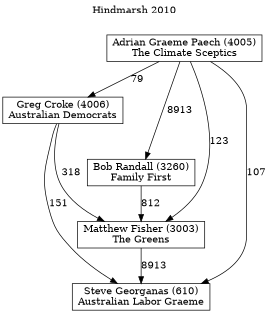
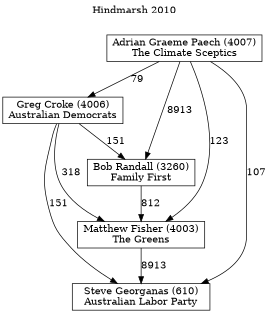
(184, 48) -> (184, 48)
none -> (99, 139)
(141, 235) -> (141, 235)
(141, 297) -> (141, 297)
